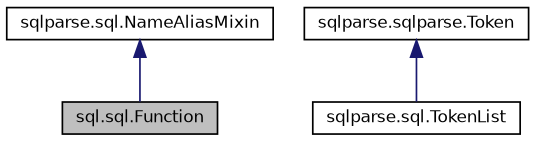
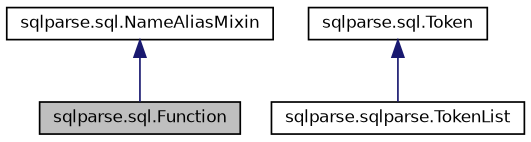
(416, 24) -> (398, 24)
(140, 118) -> (140, 118)
(416, 118) -> (398, 118)
